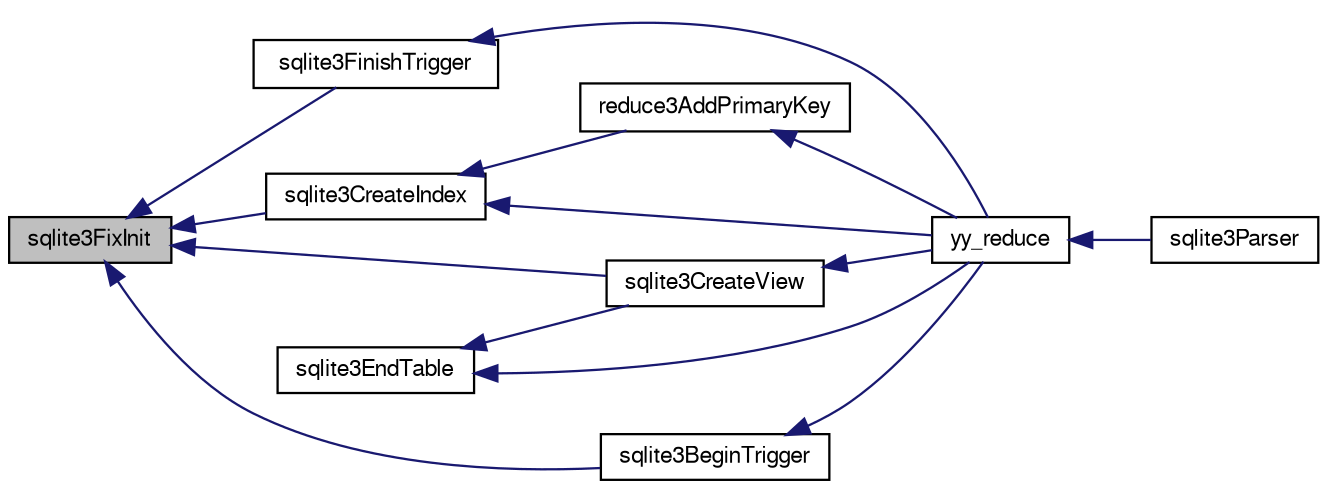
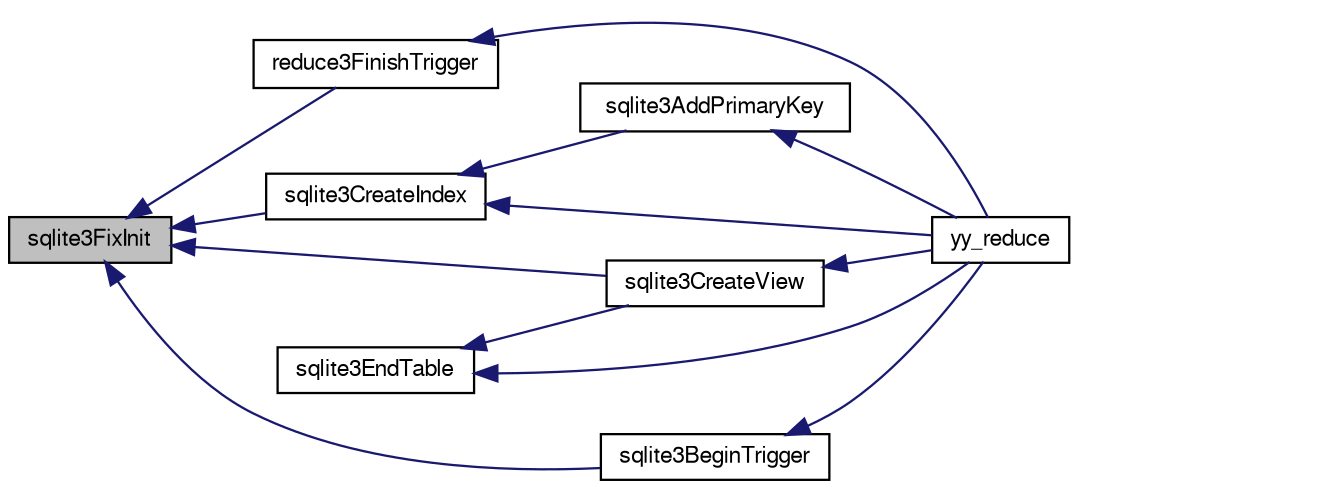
(376, 64) -> (376, 64)
(715, 107) -> (715, 107)
(1235, 240) -> none
